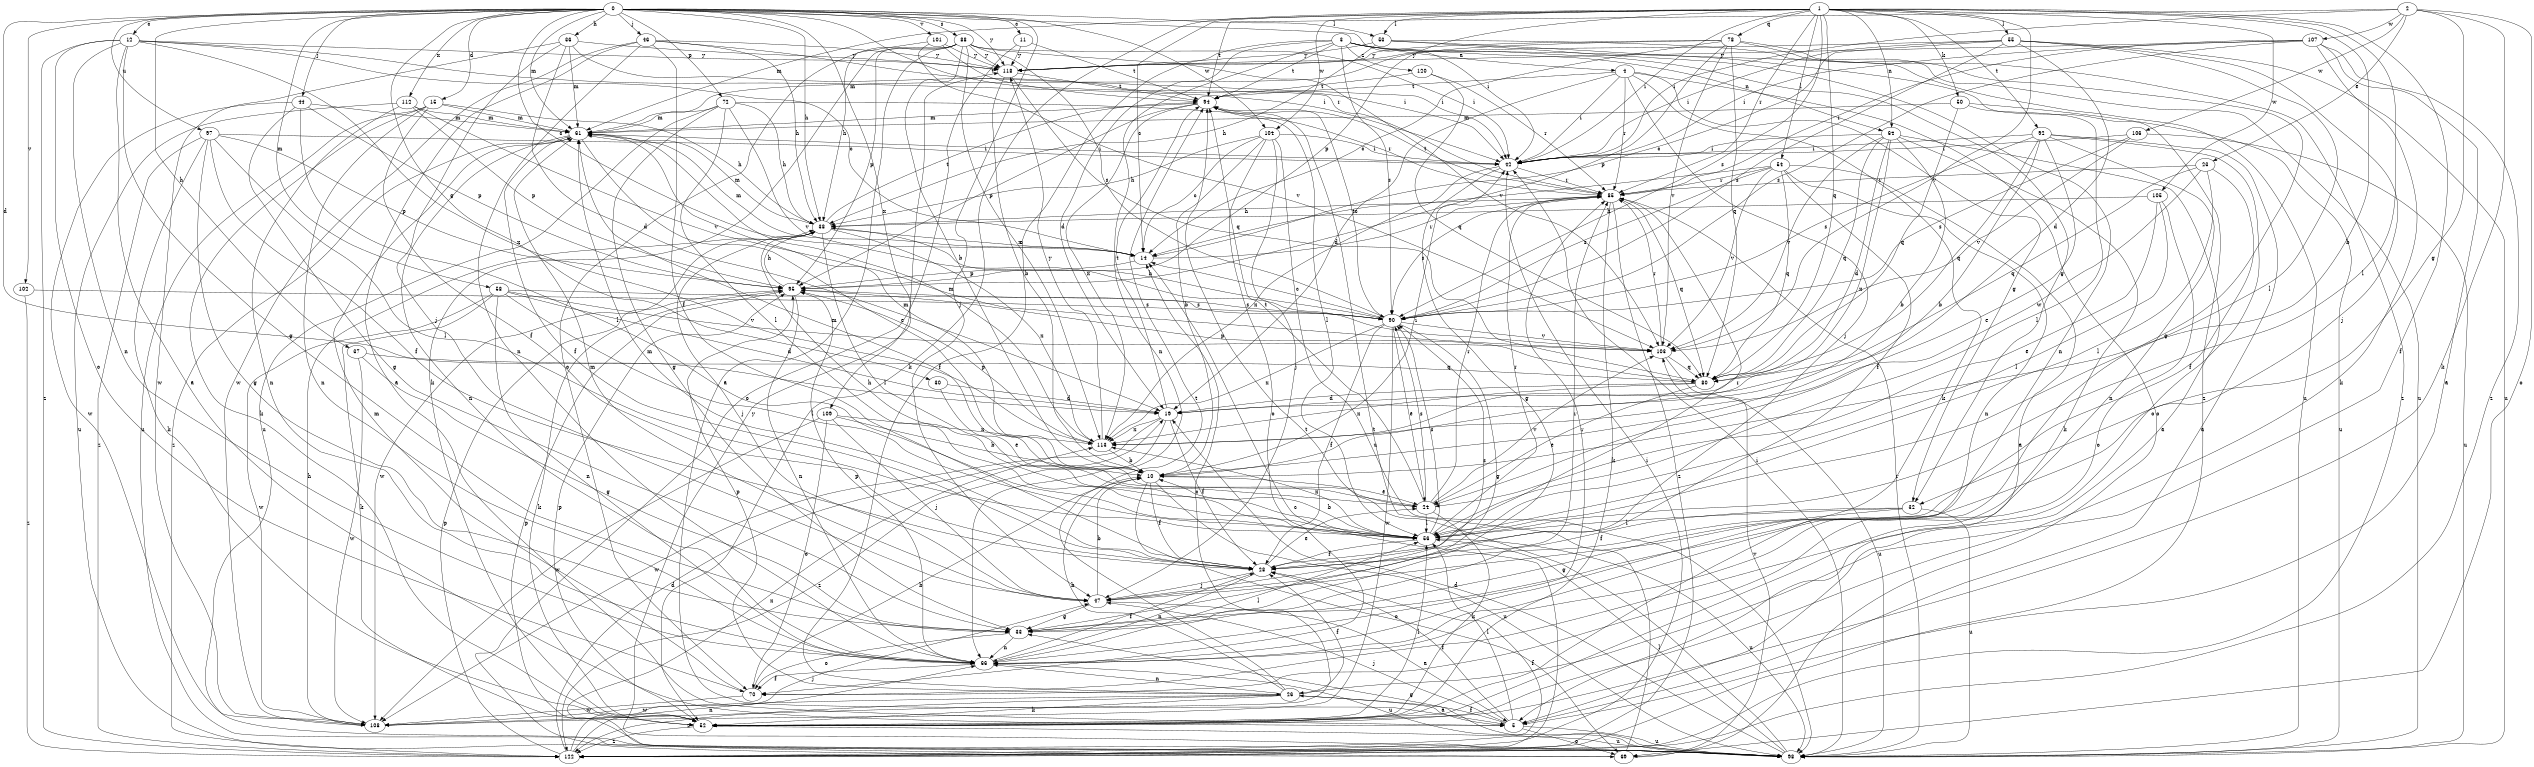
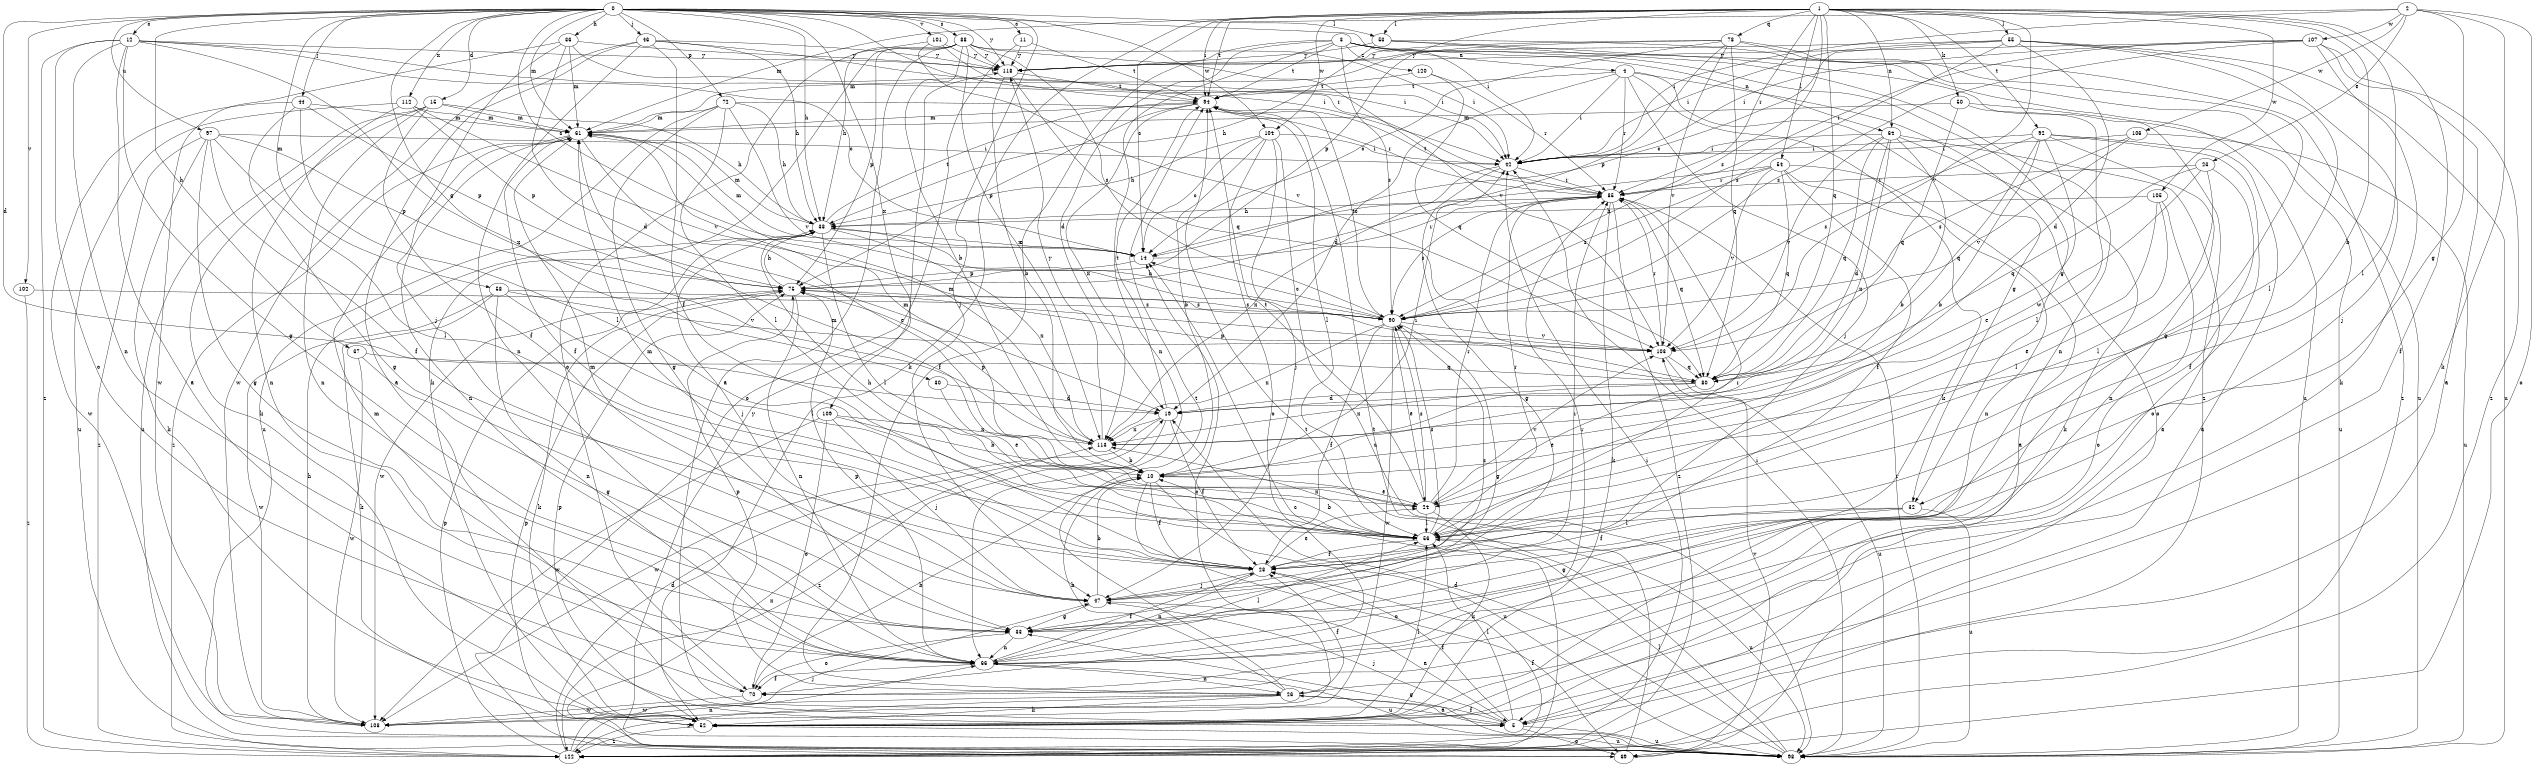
(1659, 72) -> (1478, 12)
(1042, 149) -> none
(792, 290) -> (792, 290)
(829, 367) -> none
(1139, 679) -> (1136, 674)
